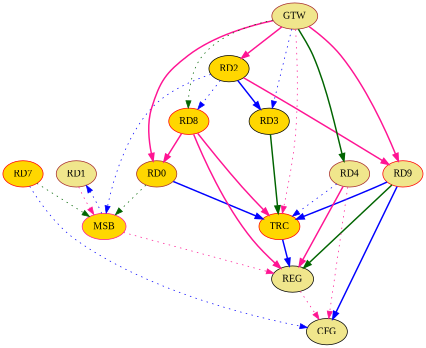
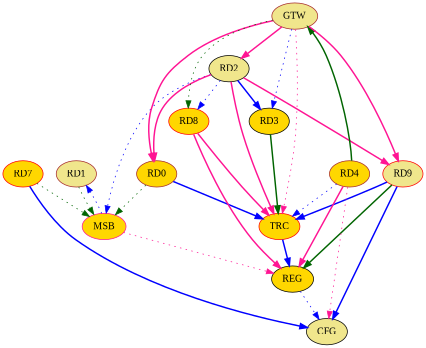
(229, 69) -> (229, 69)
(325, 90) -> (340, 94)
(175, 144) -> (167, 103)
none -> (247, 146)
(350, 174) -> (350, 174)
(84, 198) -> (84, 198)
(293, 279) -> (293, 279)
(151, 281) -> (151, 281)
(308, 302) -> (308, 302)
